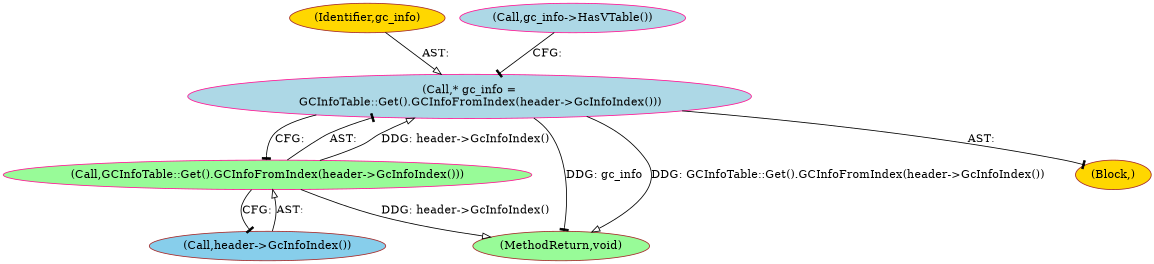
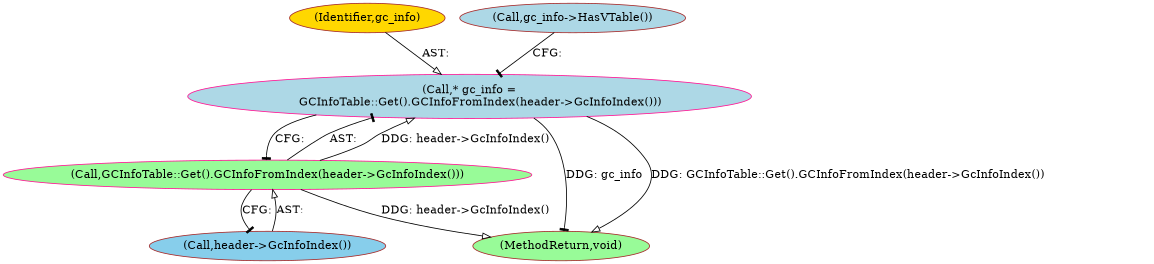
(573, 18) -> (573, 18)
(1113, 175) -> none
